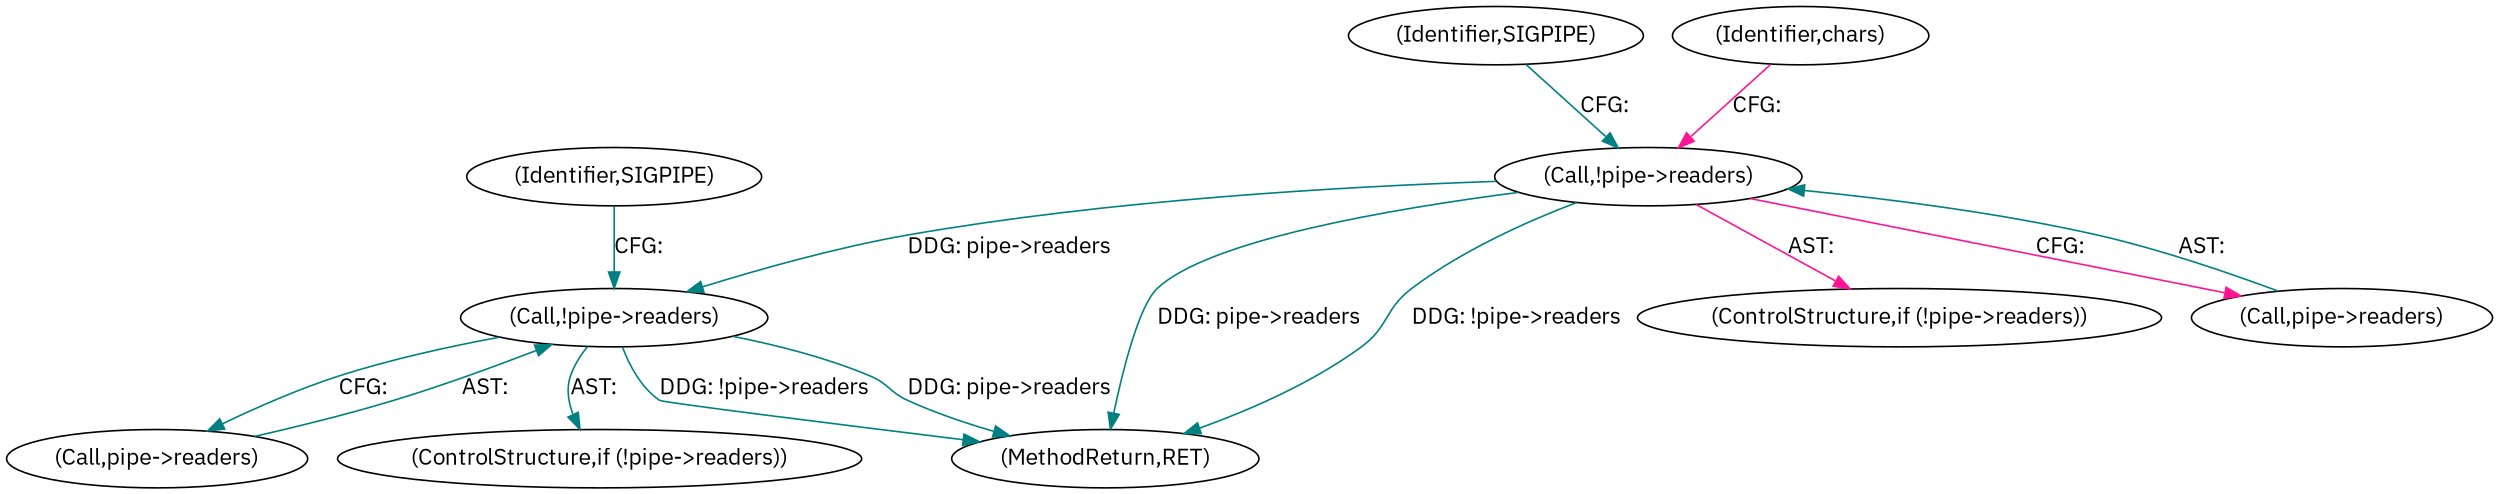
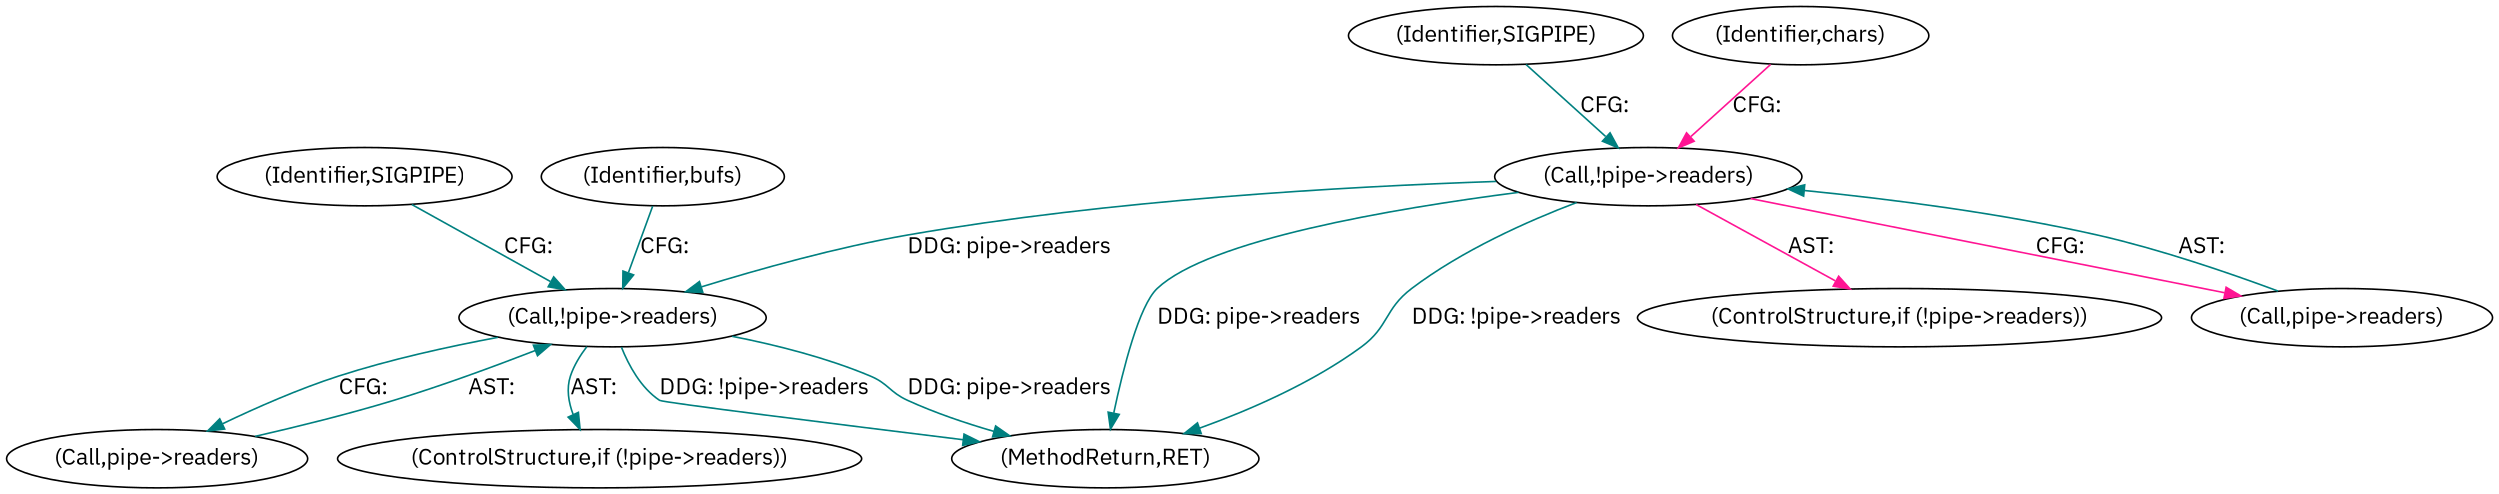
none -> (663, 177)
